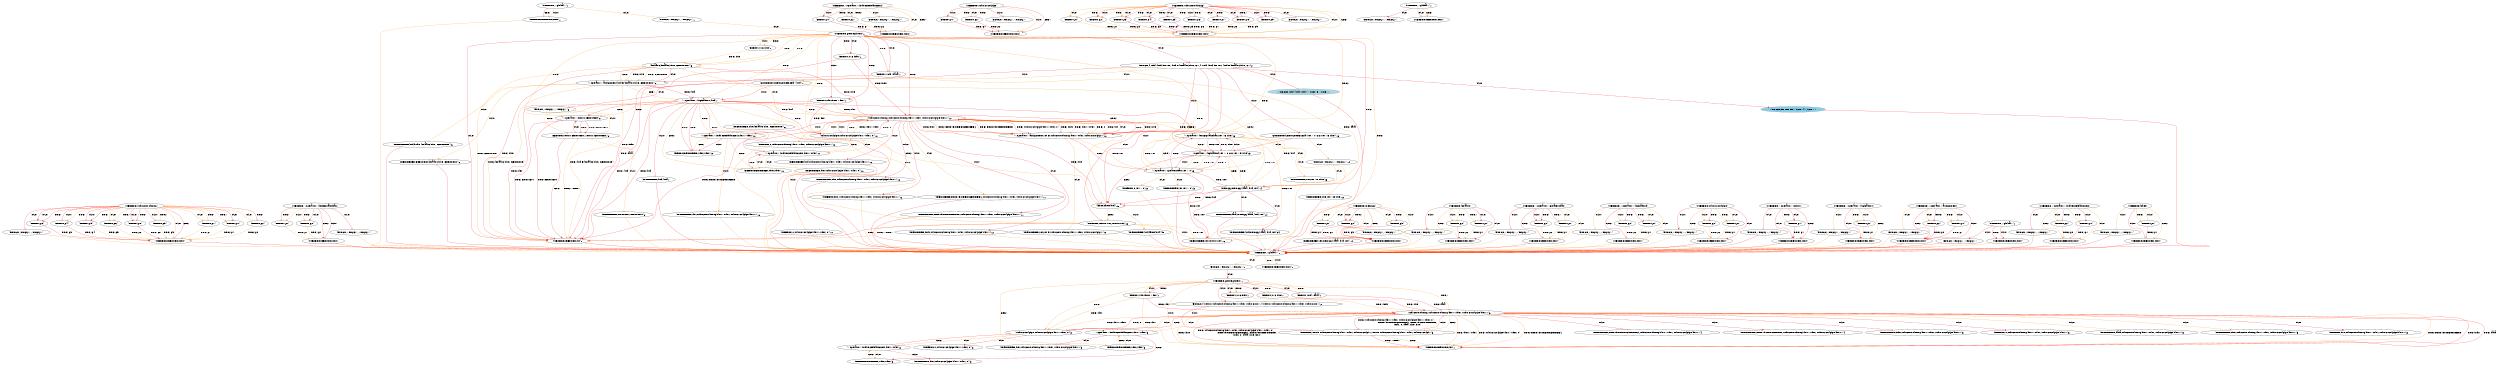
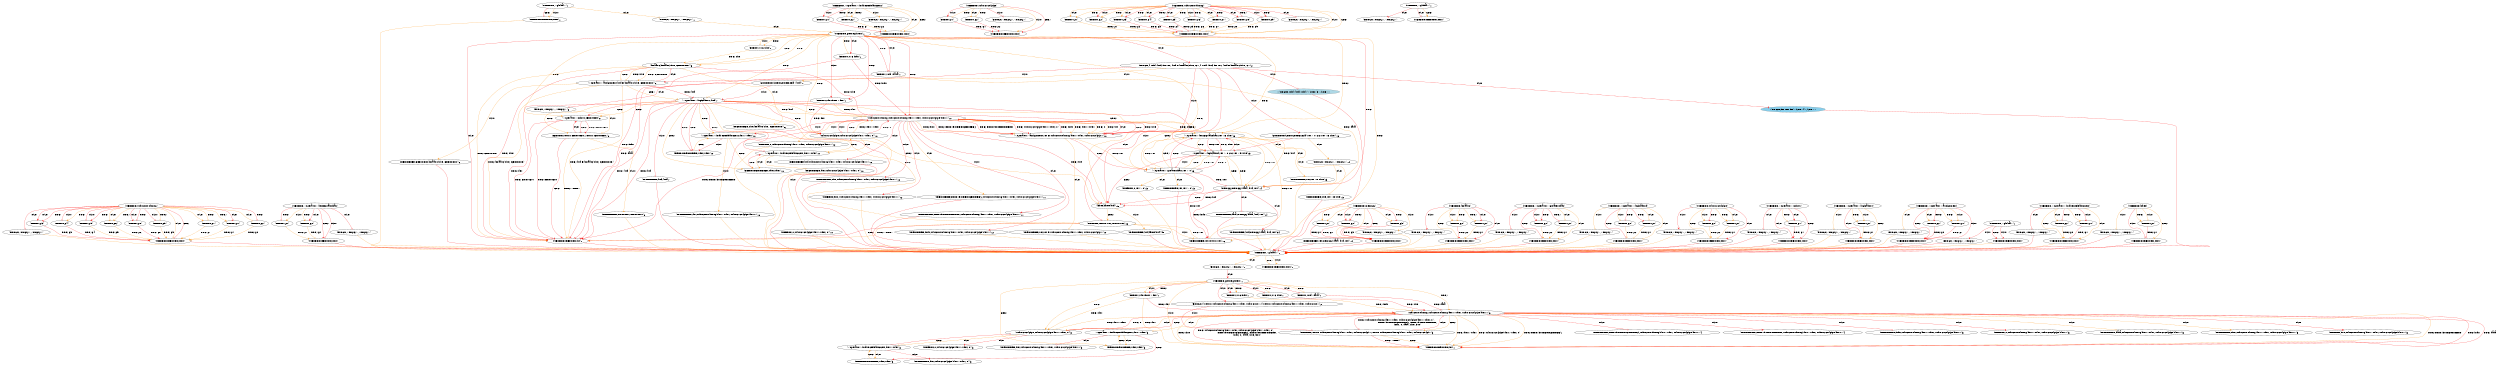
(1077, 90) -> (1001, 113)
(423, 144) -> none
(1199, 215) -> (1199, 215)
